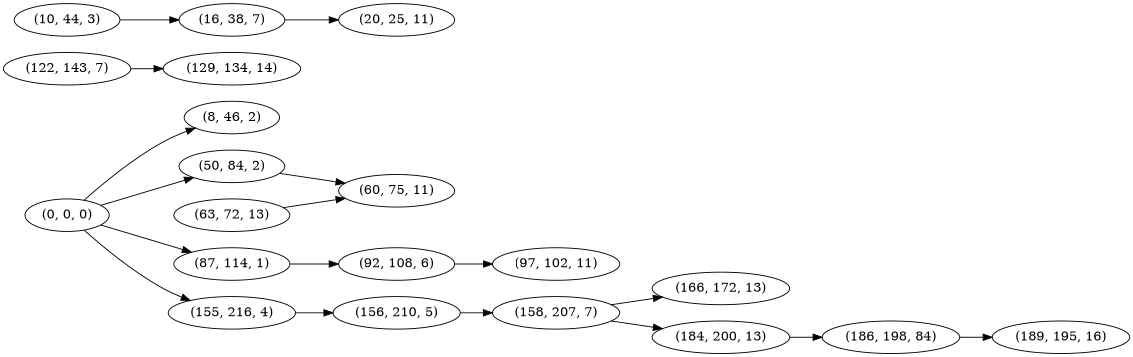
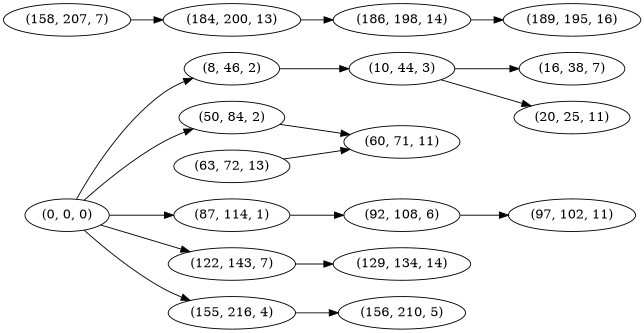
(307, 20) -> (482, 92)
none -> (310, 69)
(397, 191) -> (402, 142)
none -> (141, 237)
(721, 288) -> none
(472, 313) -> none
(891, 337) -> (402, 20)
